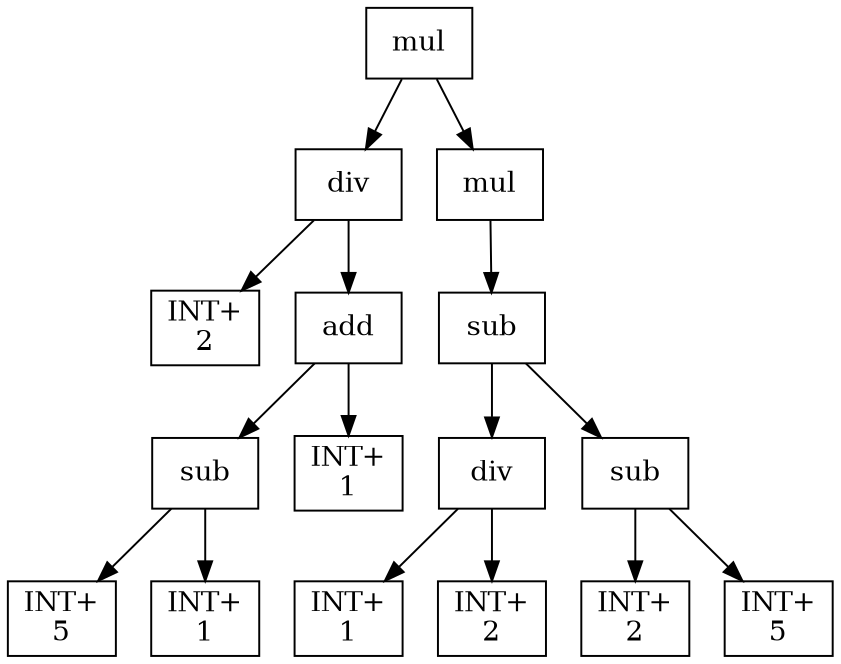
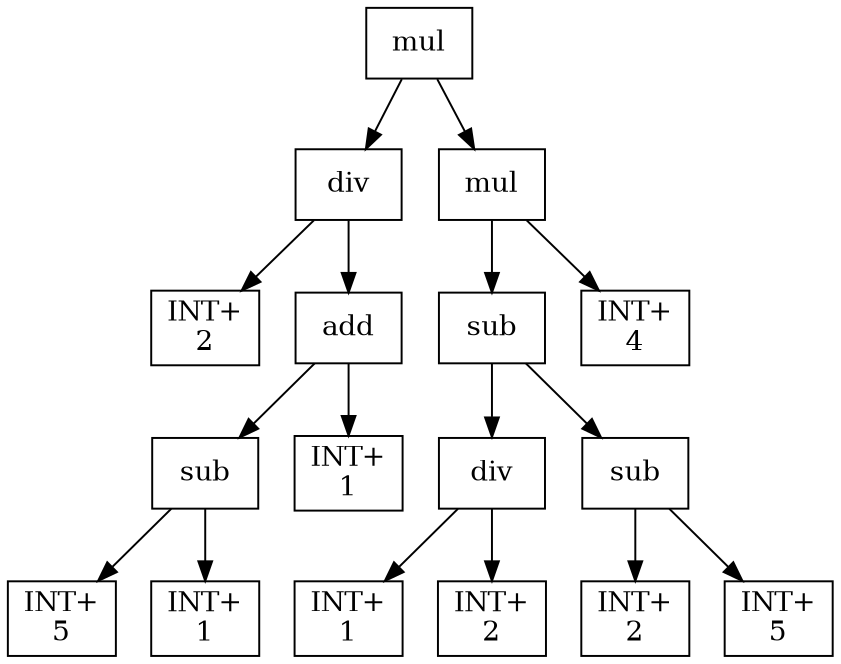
none -> (635, 328)
